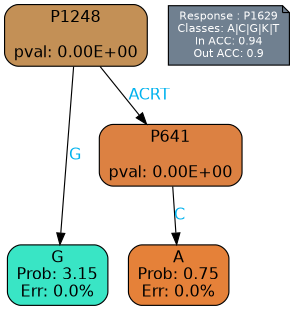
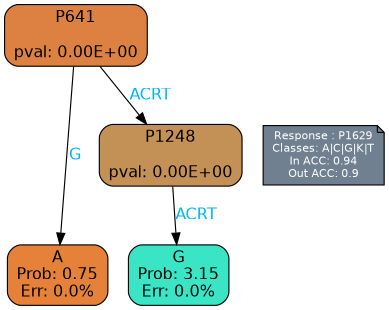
(120, 91) -> (120, 91)
(75, 155) -> (196, 215)
(180, 215) -> (75, 155)
